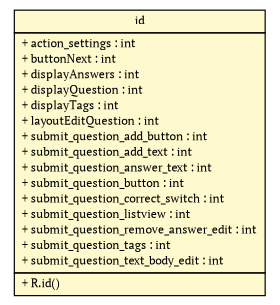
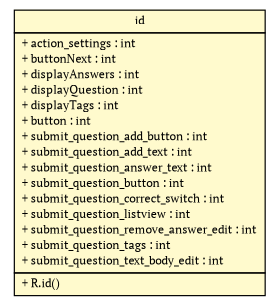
(91, 121) -> (57, 121)
